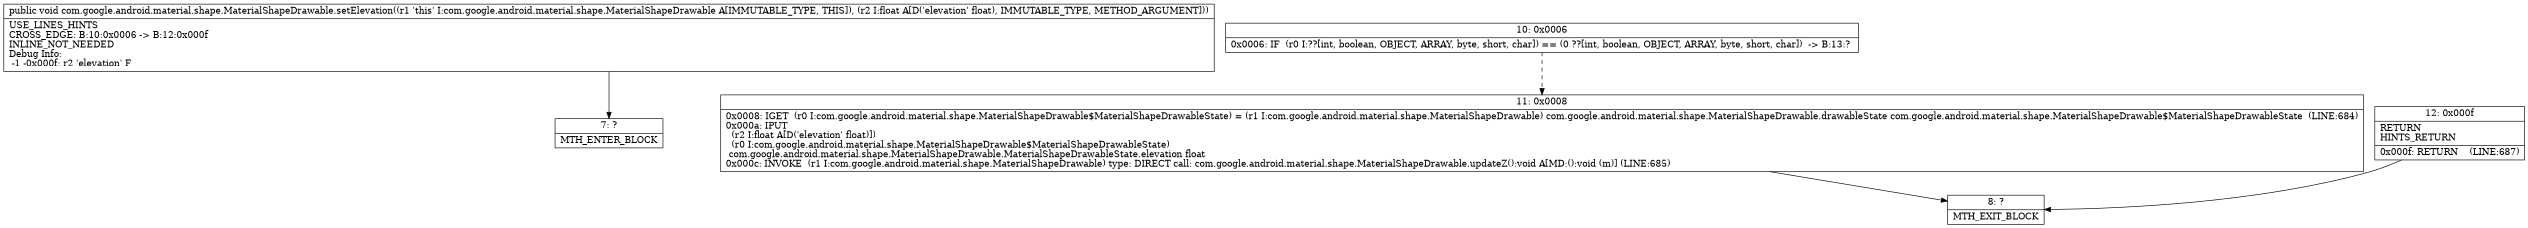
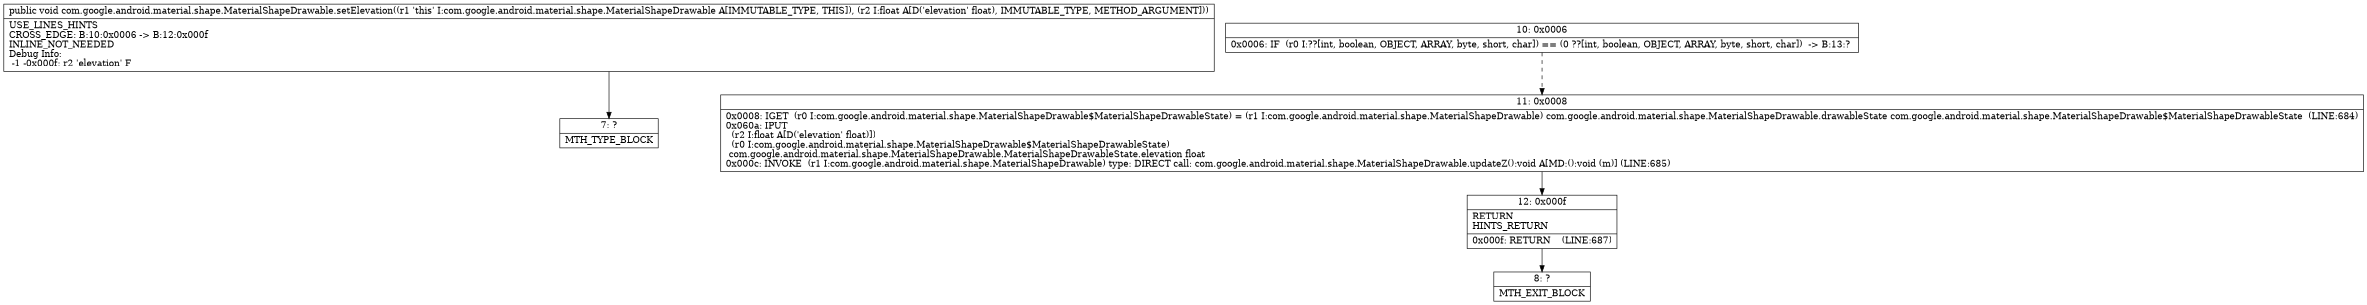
(759, 126) -> (759, 126)
(609, 140) -> (609, 140)
(1856, 186) -> (1542, 180)
